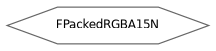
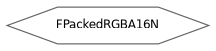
(108, 26) -> (108, 26)
